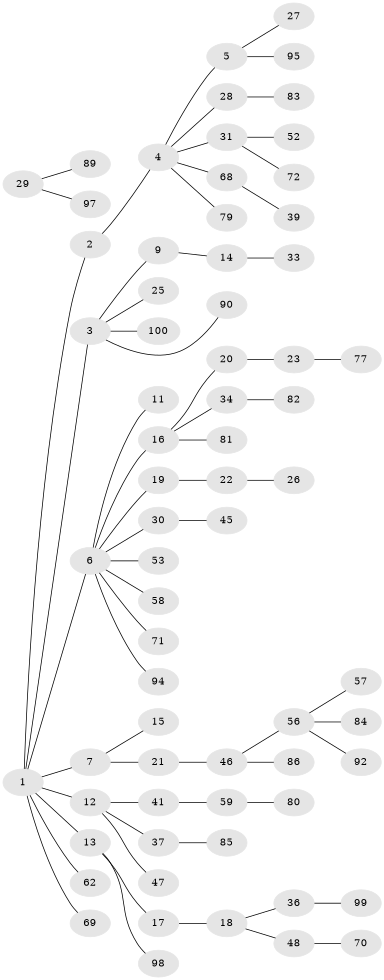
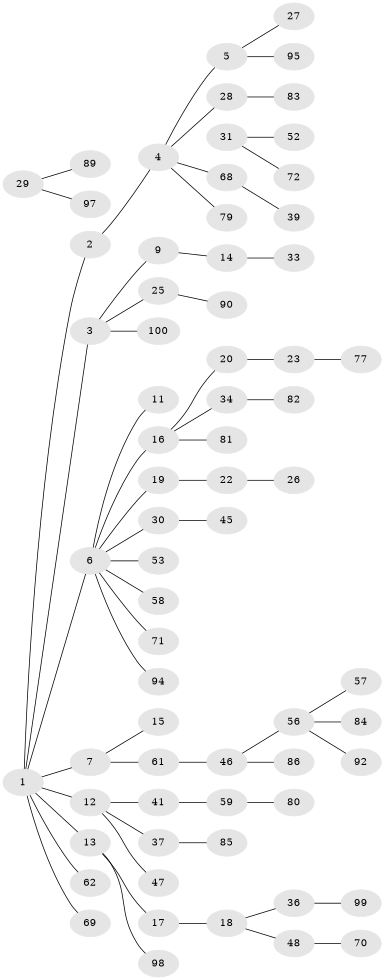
(193, 147) -> none
(168, 354) -> (193, 298)
(159, 762) -> (159, 762)
